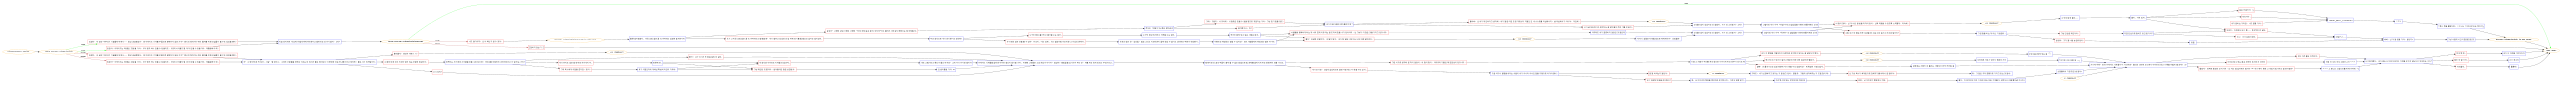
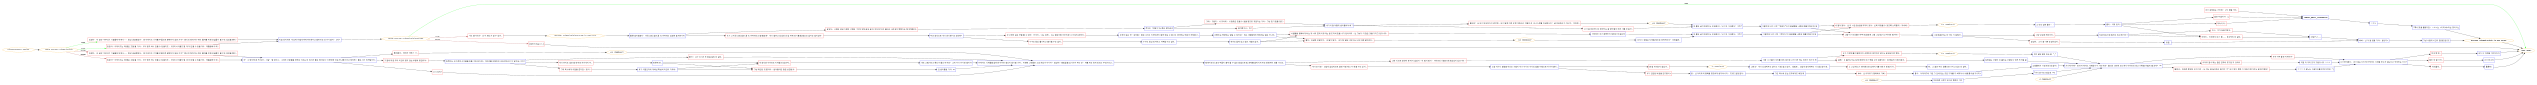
(2246, 24) -> (2221, 10)
(1790, 60) -> none
